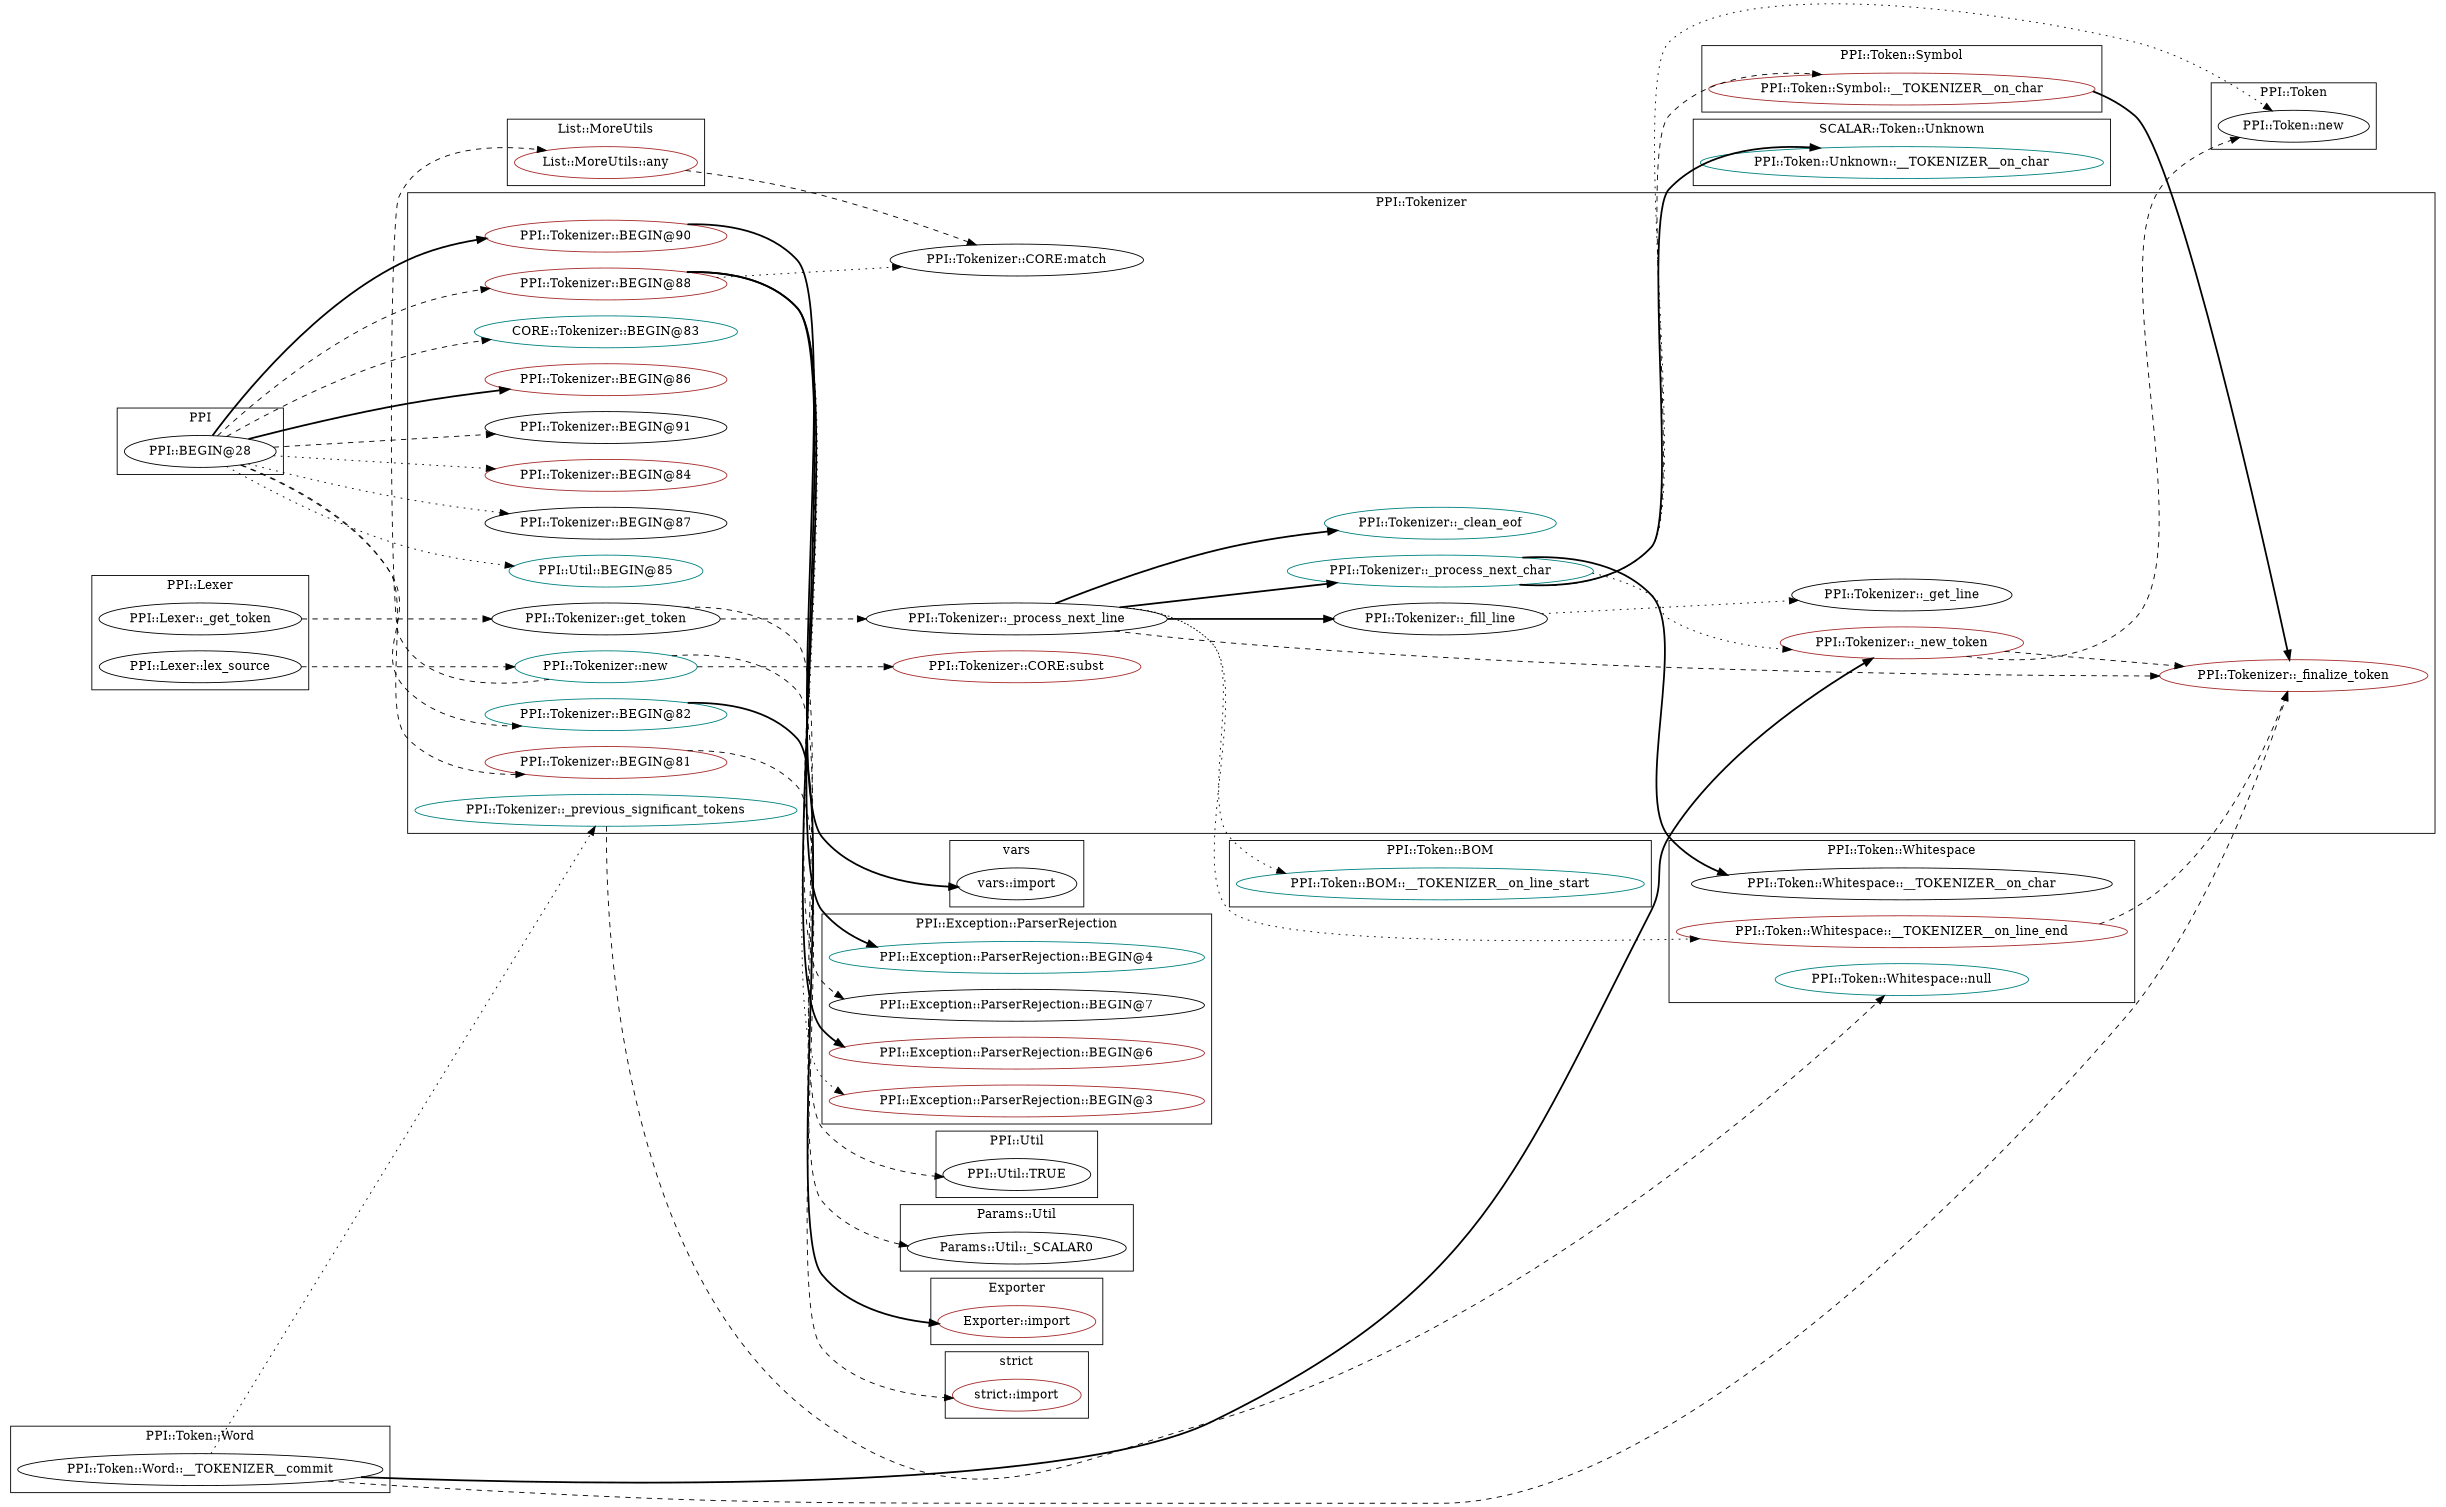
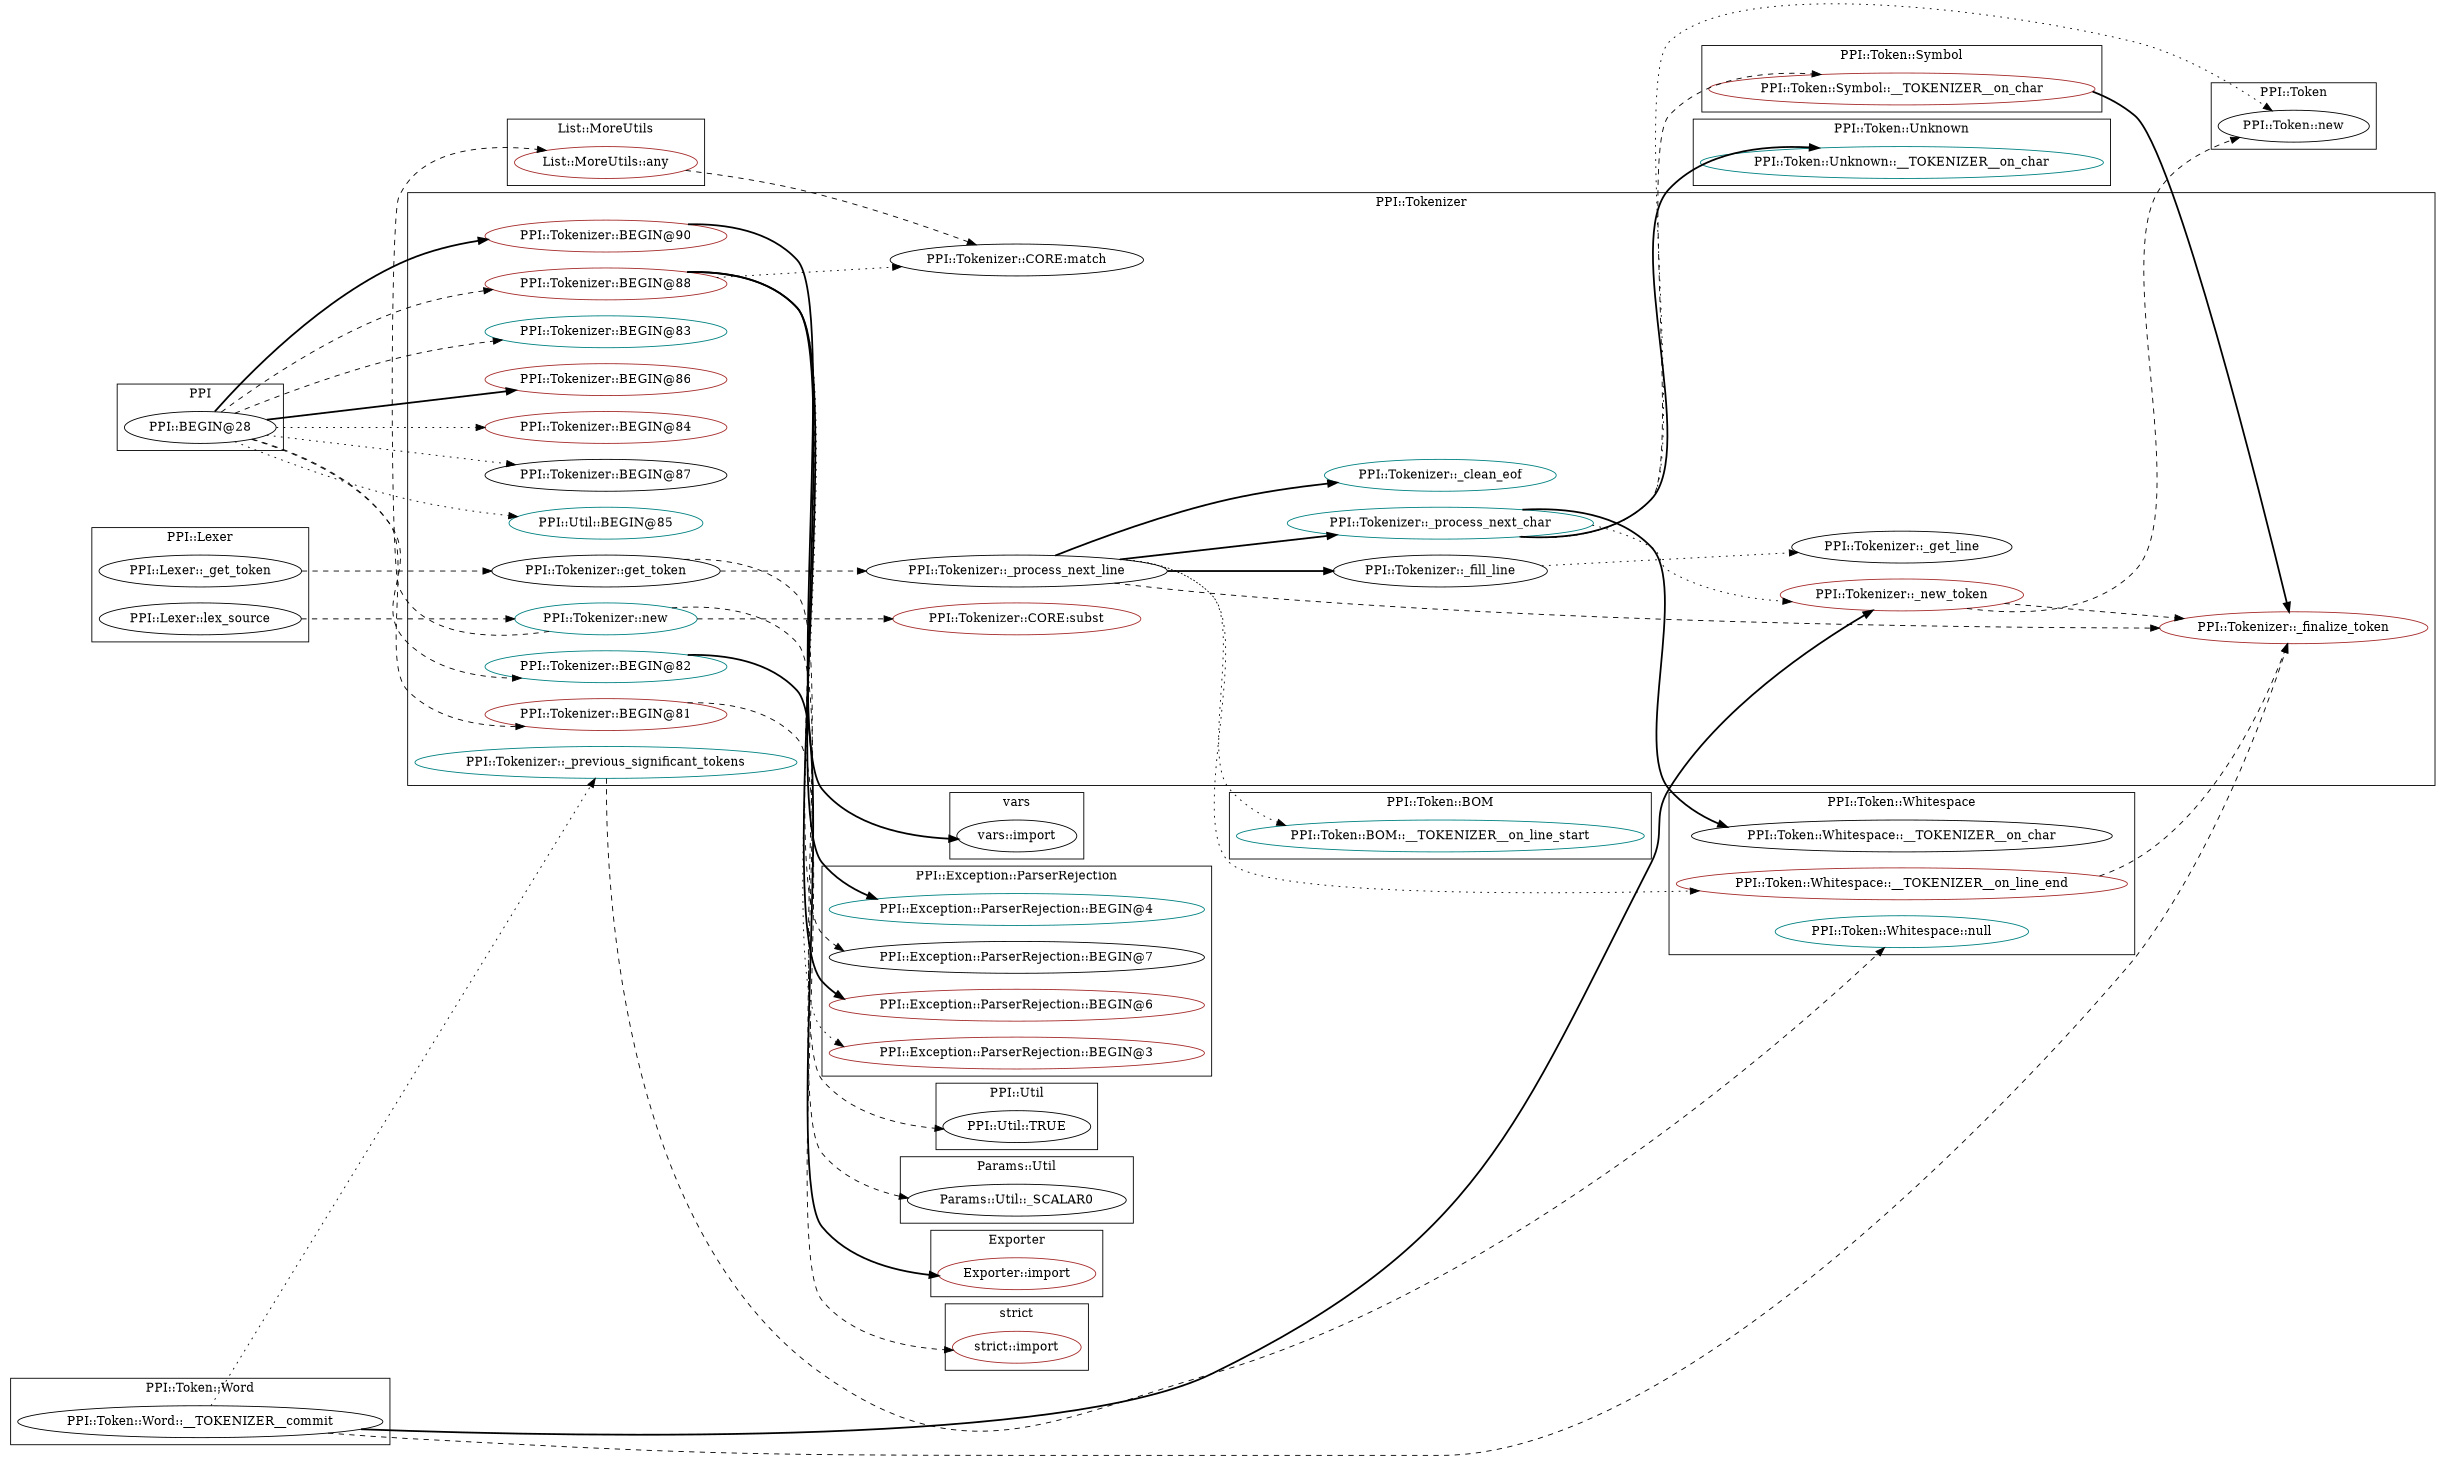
(1902, 129) -> (1902, 129)
(606, 332) -> (606, 332)
(606, 428) -> none
